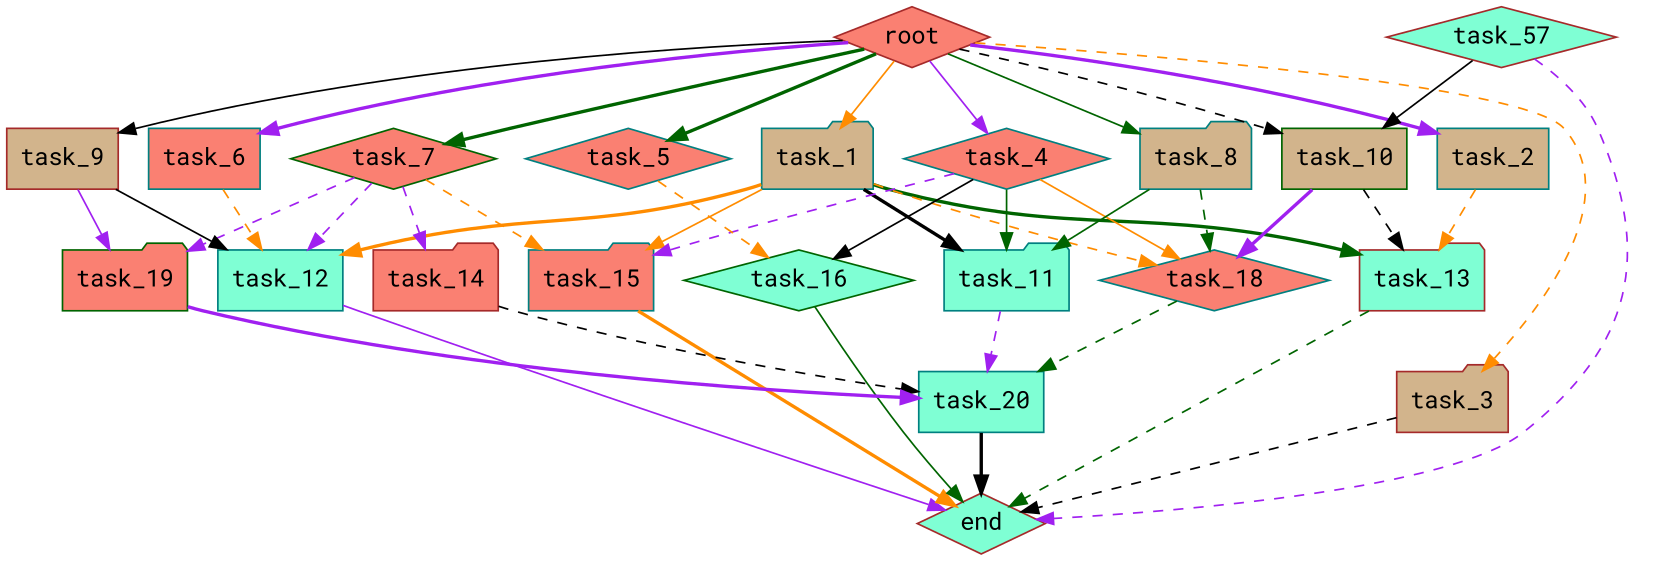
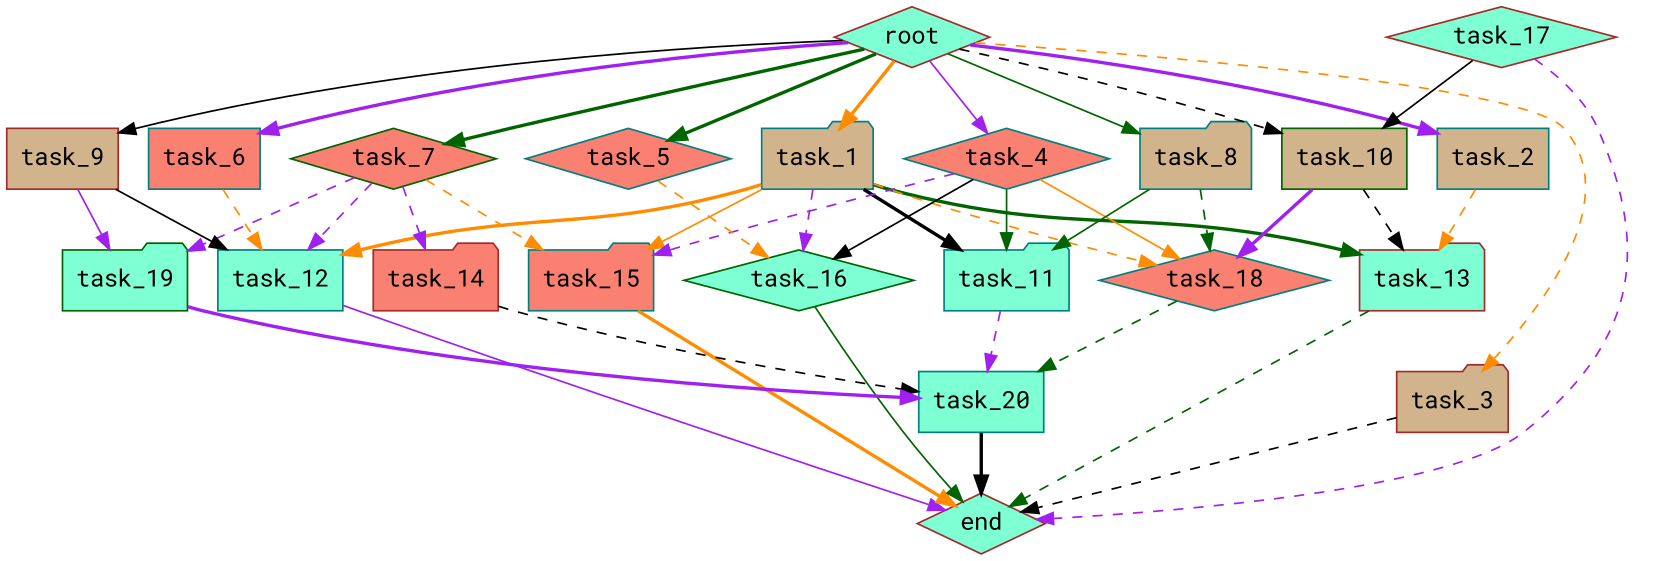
(912, 37) -> (912, 37)
(1501, 37) -> (1501, 37)
(873, 88) -> (873, 88)
none -> (808, 223)
(125, 280) -> (125, 280)
